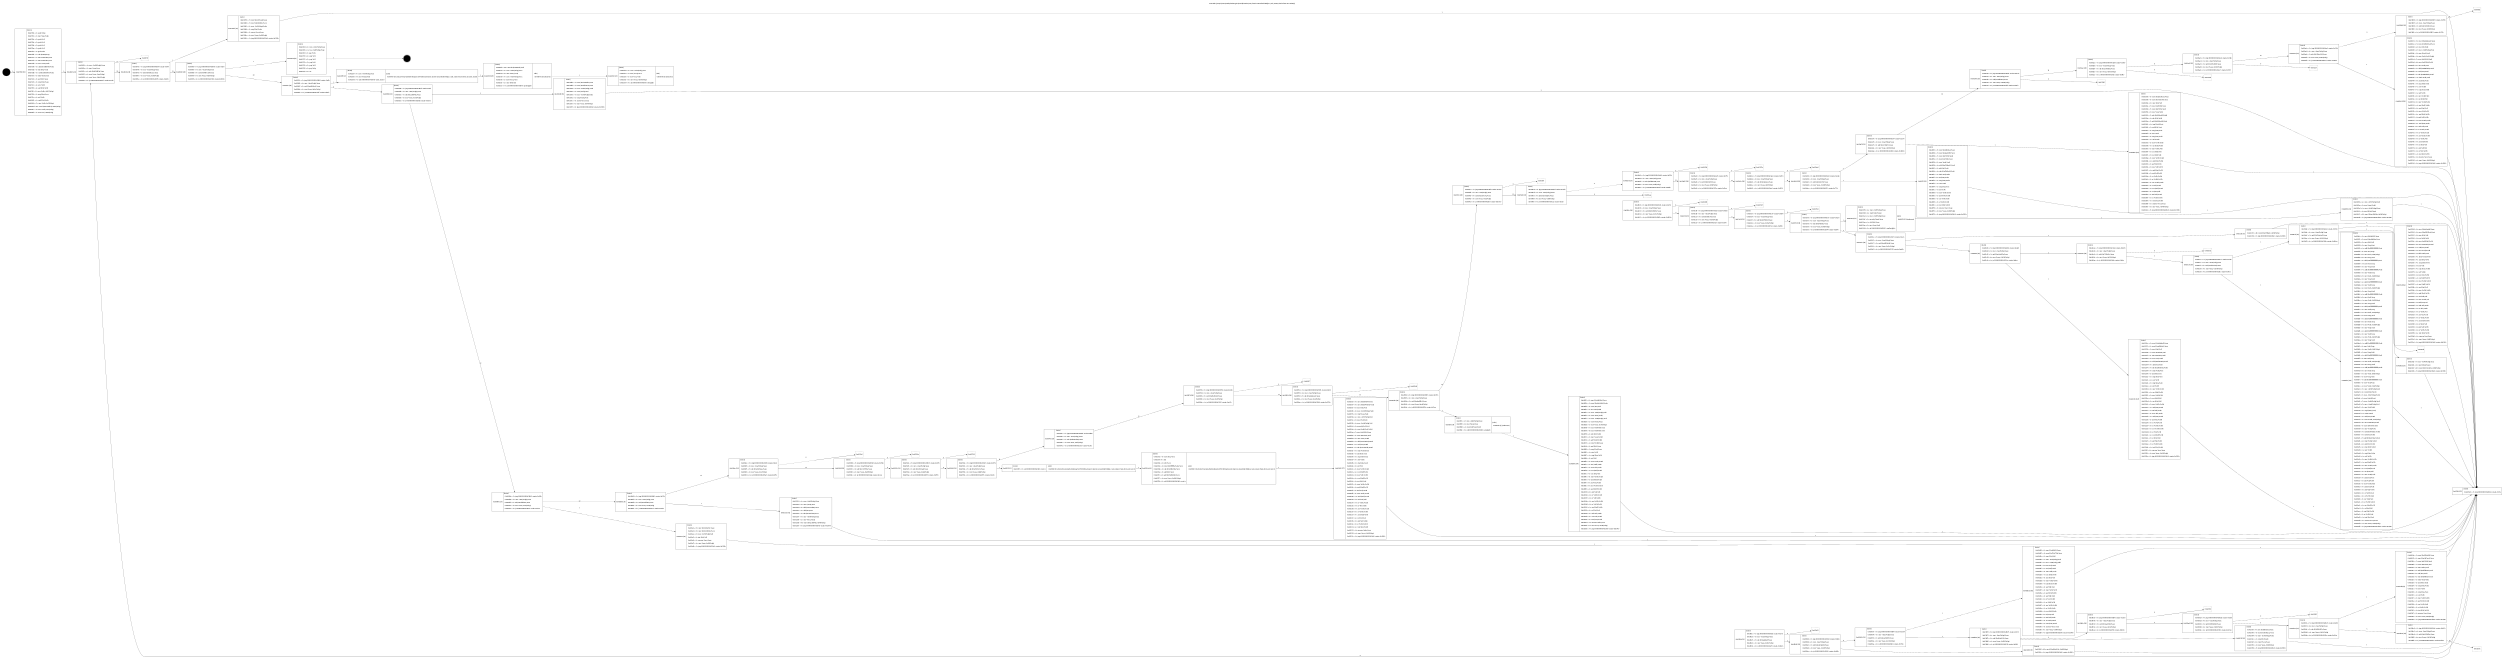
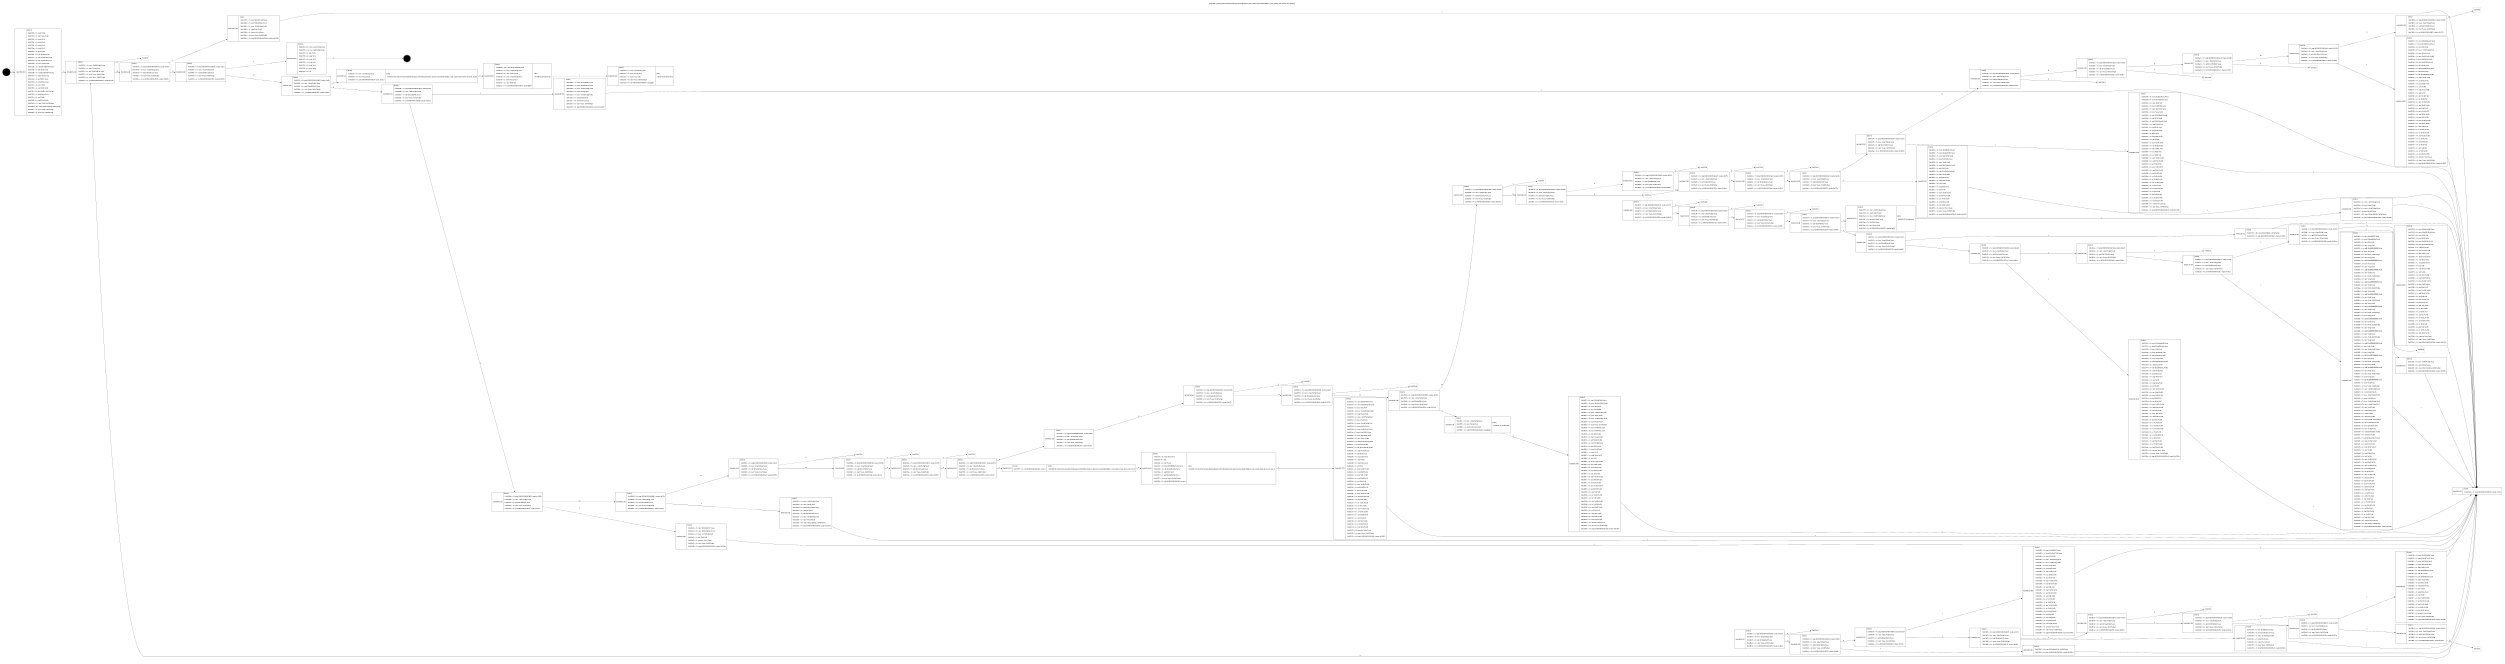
(1675, 181) -> (1665, 193)
